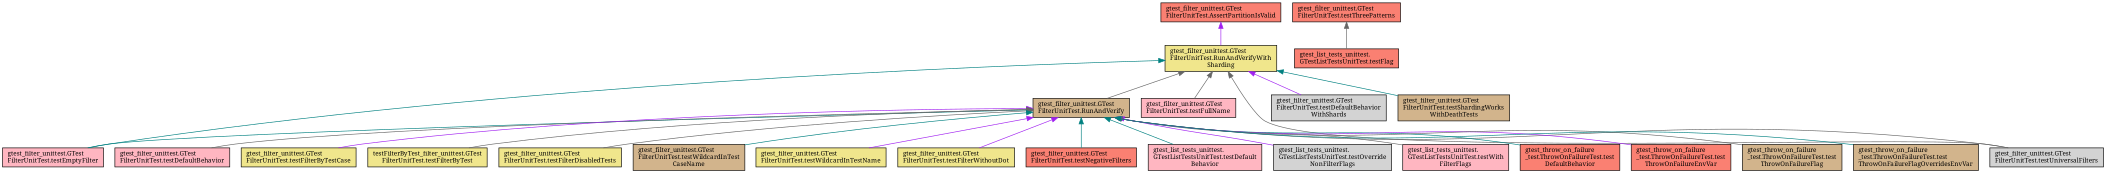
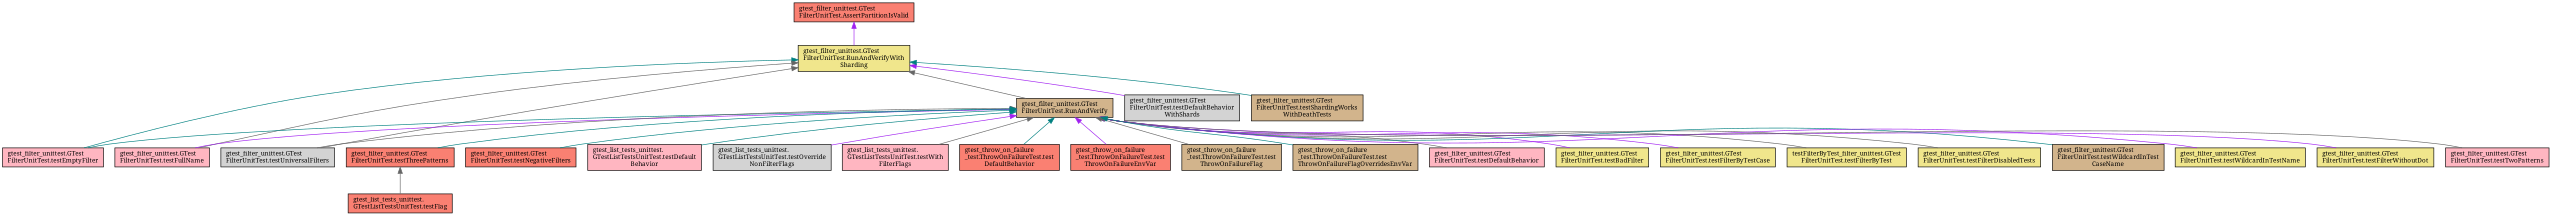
none -> (709, 121)
none -> (398, 129)
none -> (1602, 157)
none -> (2497, 157)
